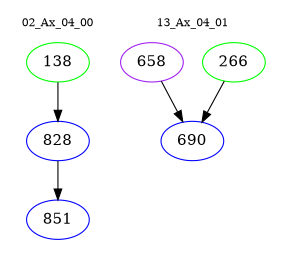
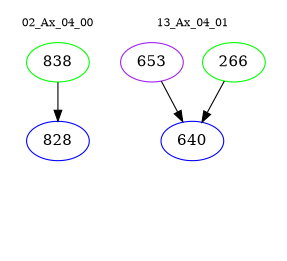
(58, 62) -> (58, 62)
(152, 62) -> (152, 62)
(192, 141) -> (192, 141)
(58, 220) -> none
